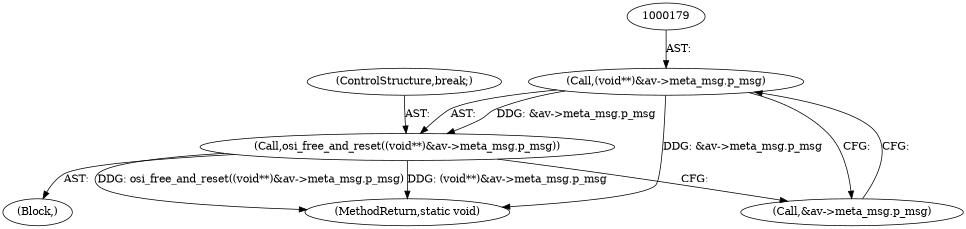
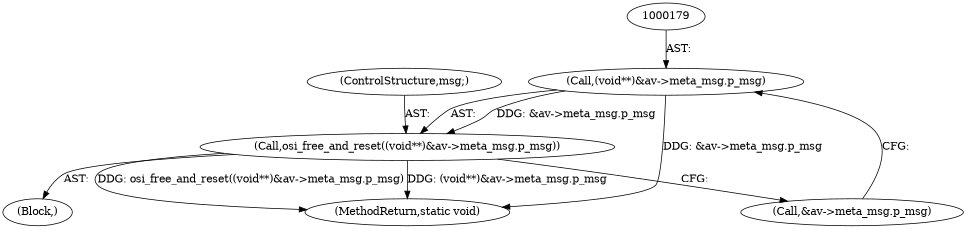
(404, 82) -> (404, 82)
(818, 124) -> none
